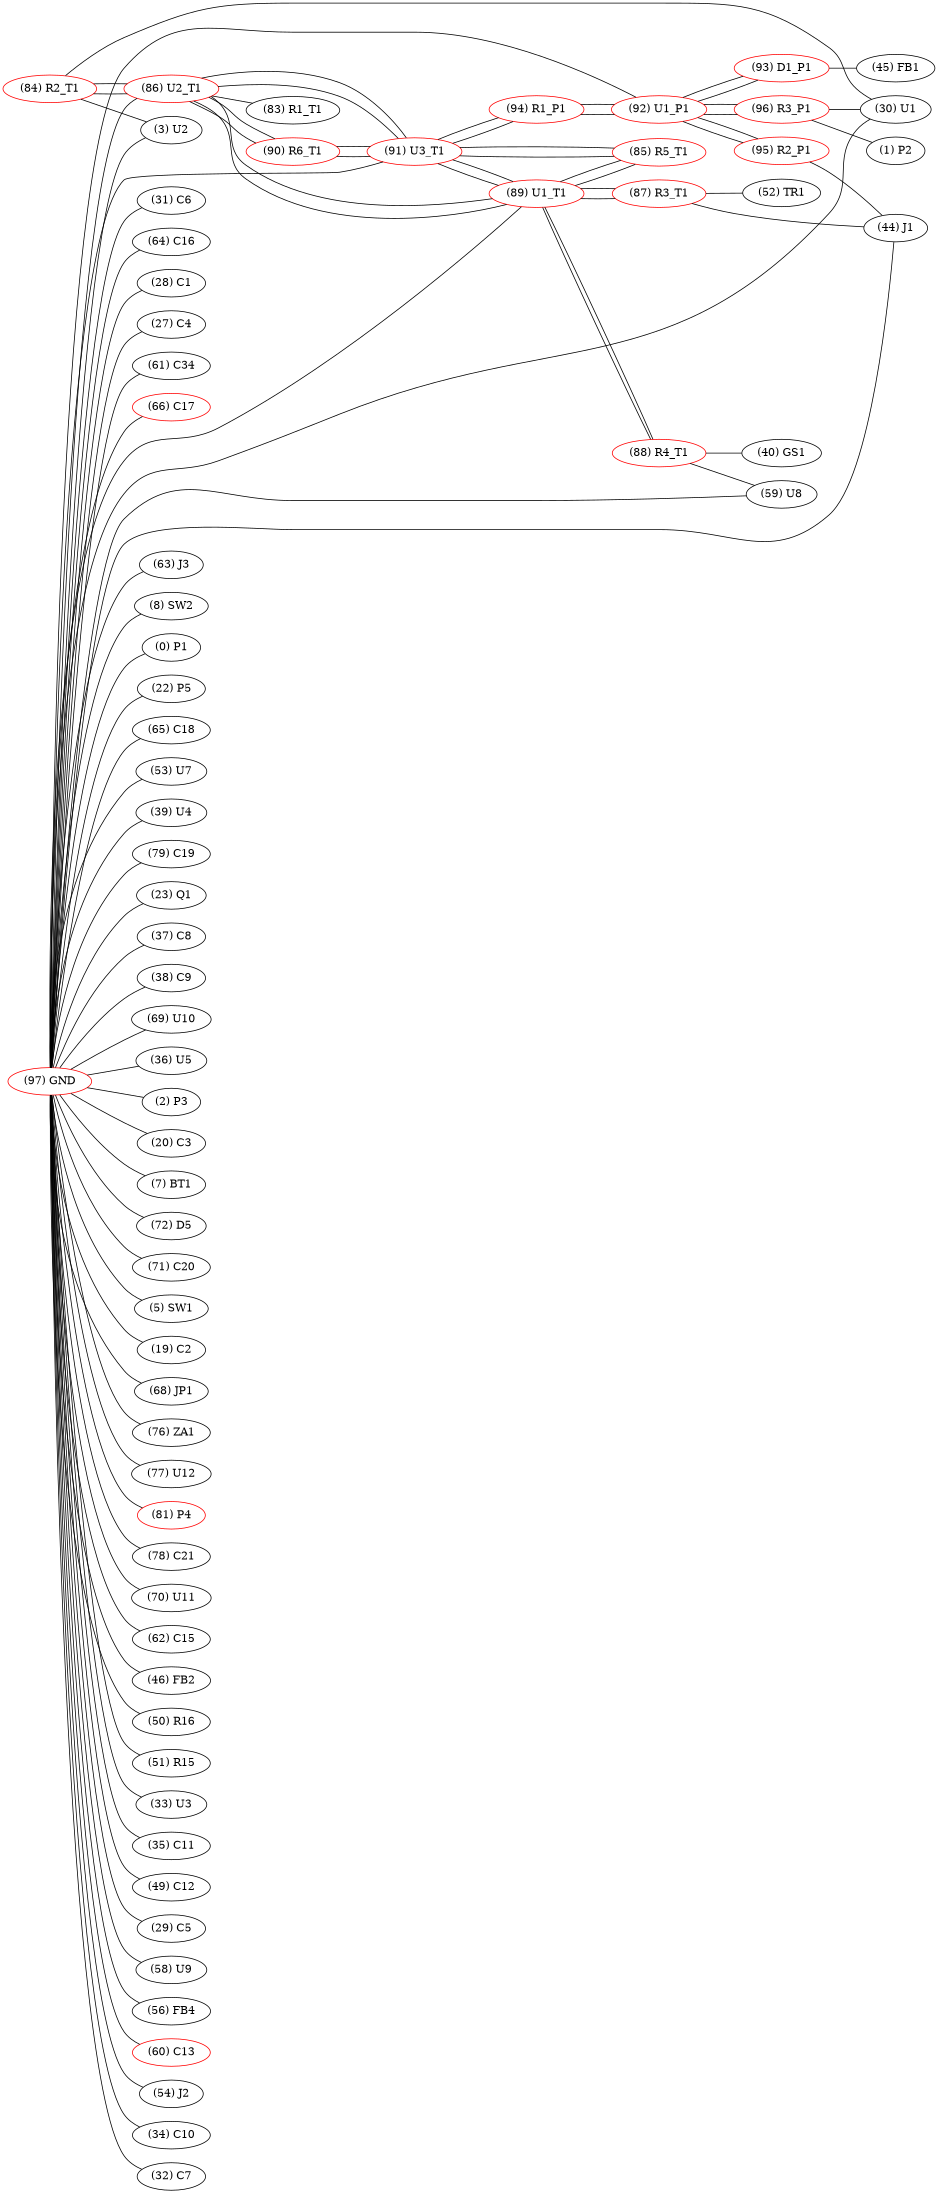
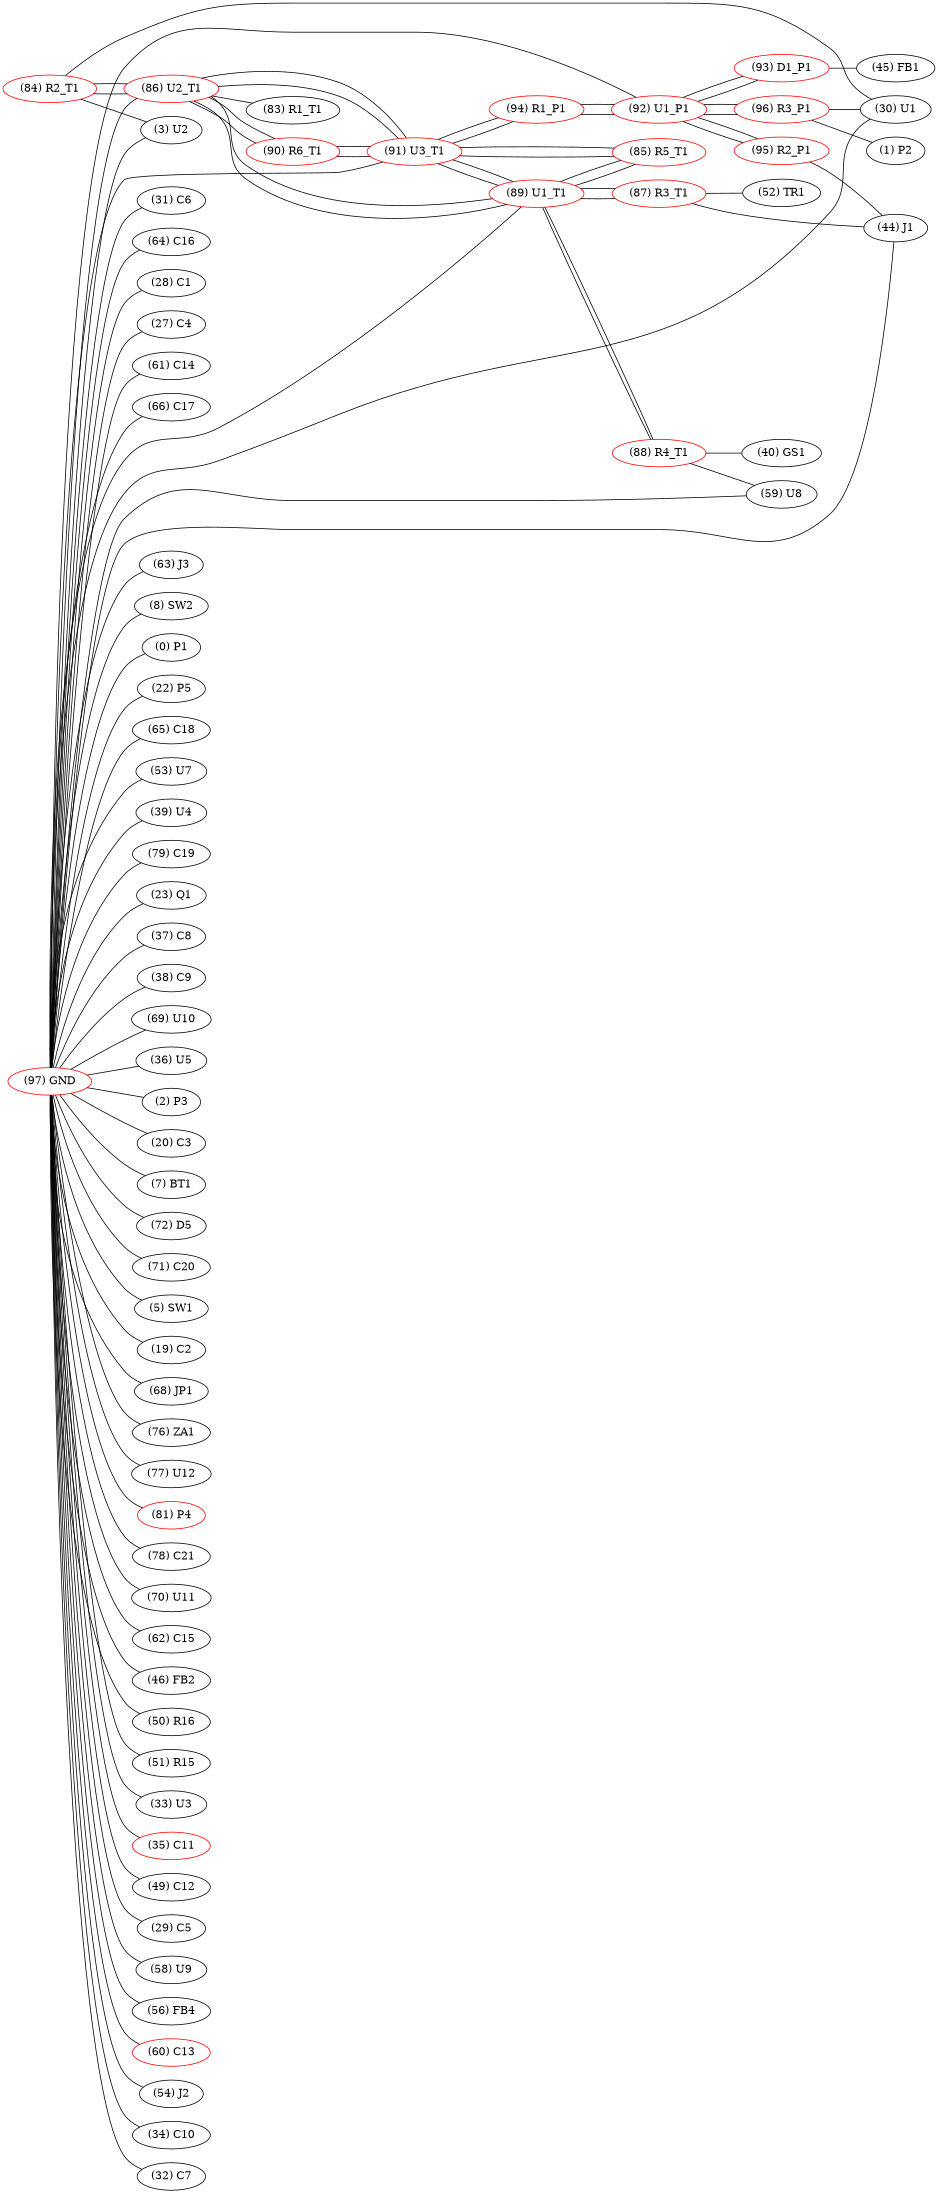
(171, 366) -> (171, 366)
(171, 407) -> (171, 407)
(171, 1846) -> (171, 1846)
